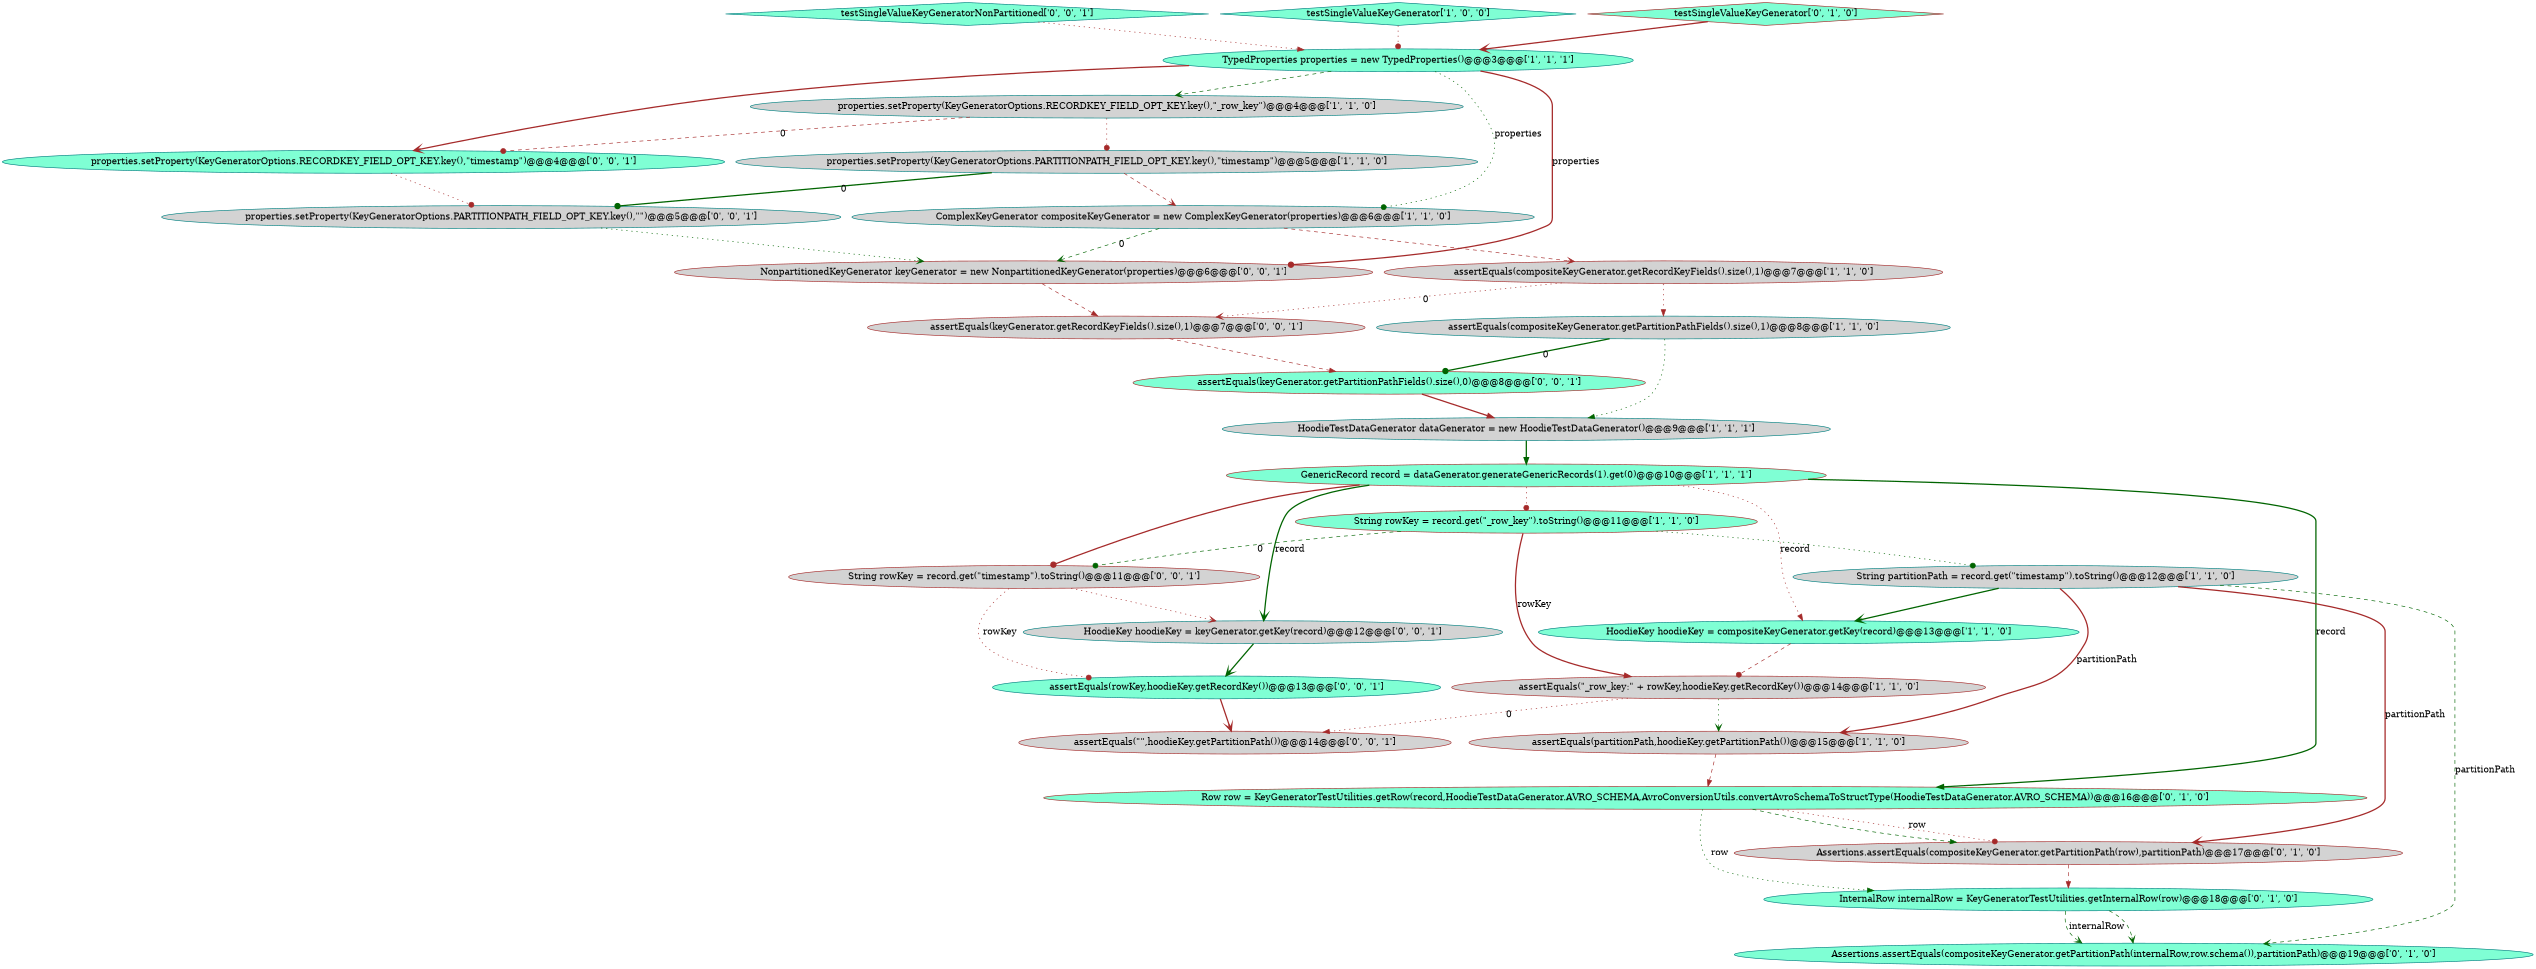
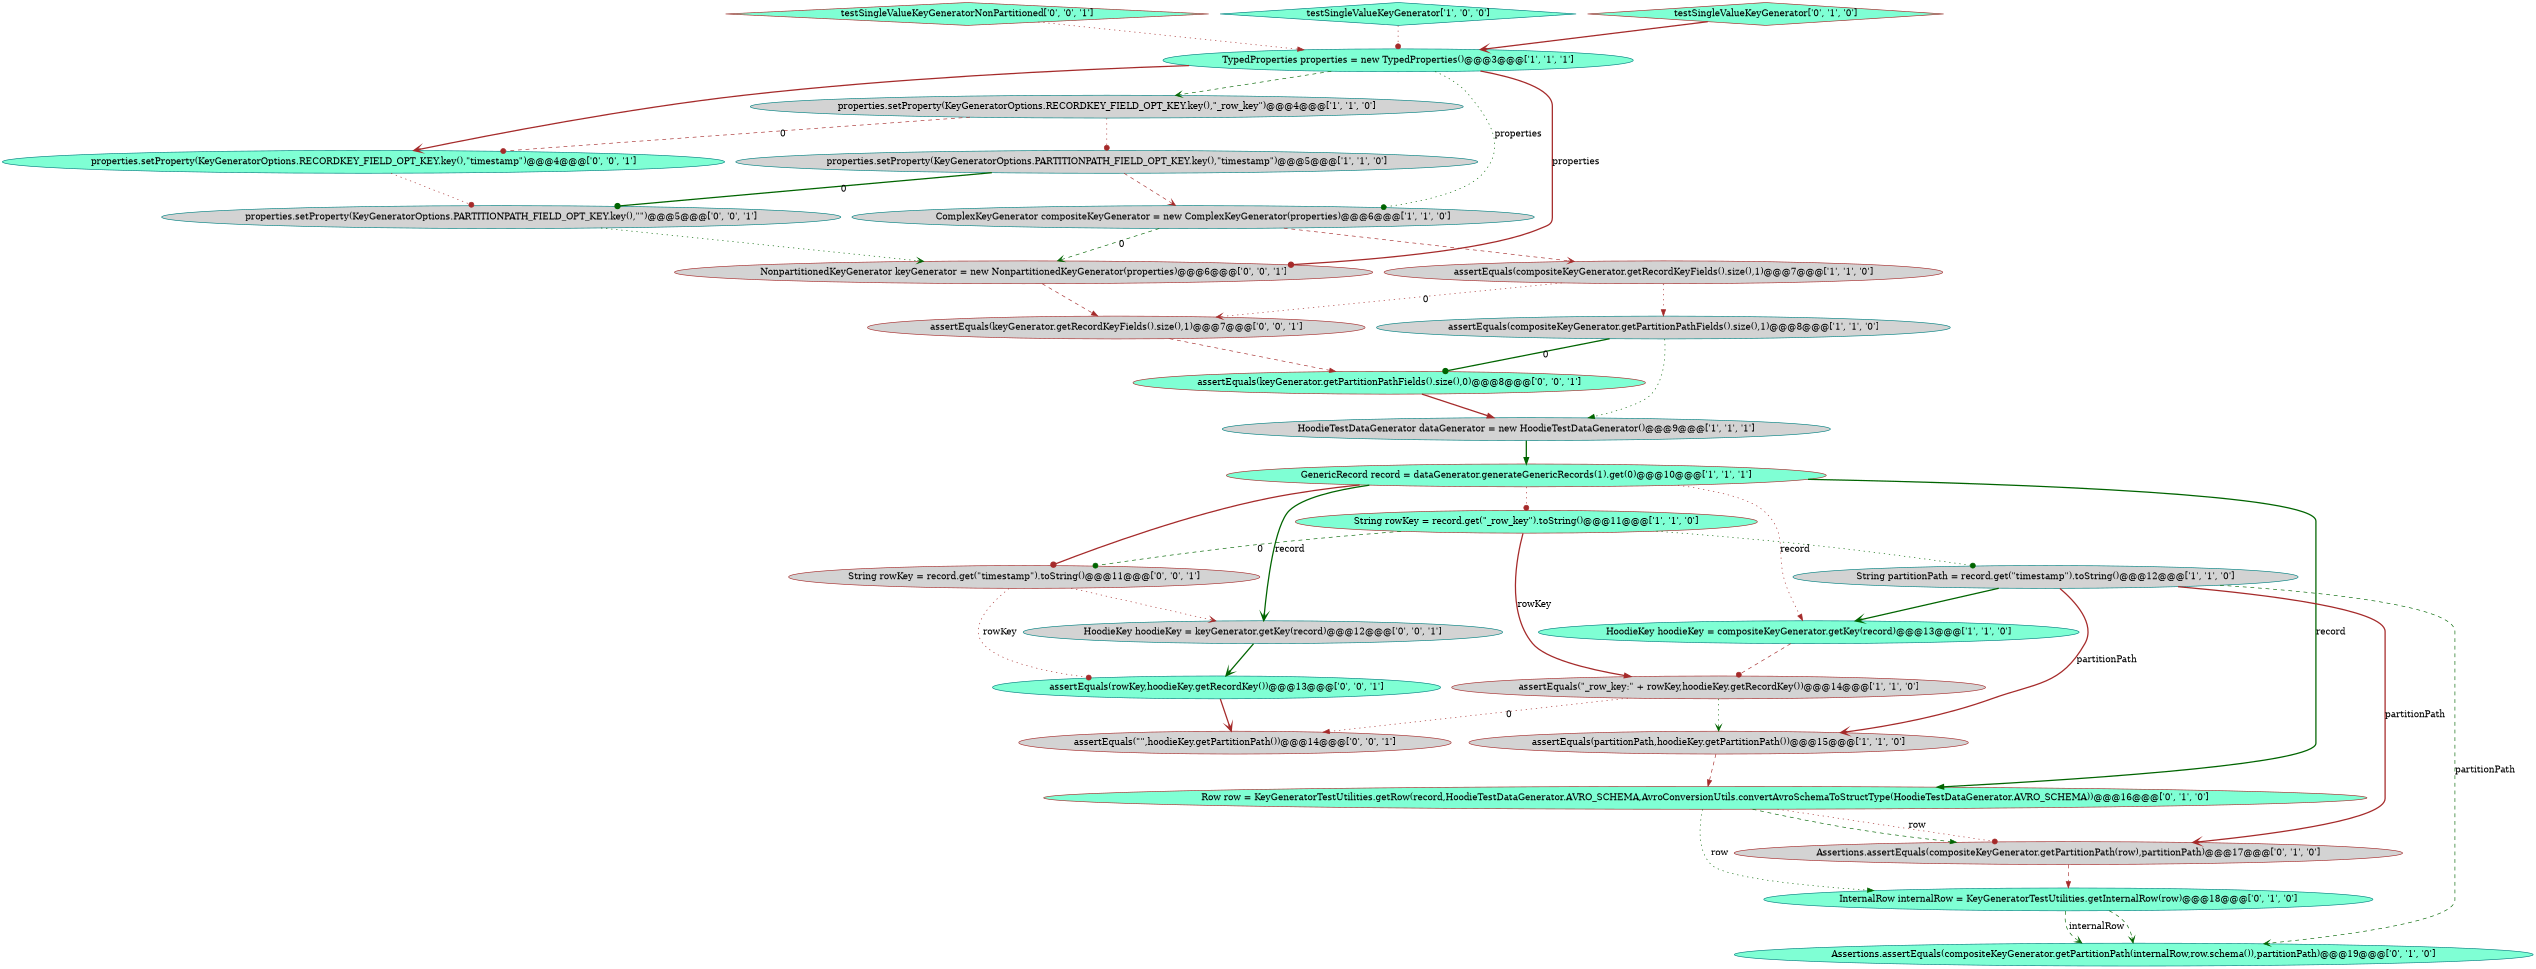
(967, 14) -> (967, 14)
